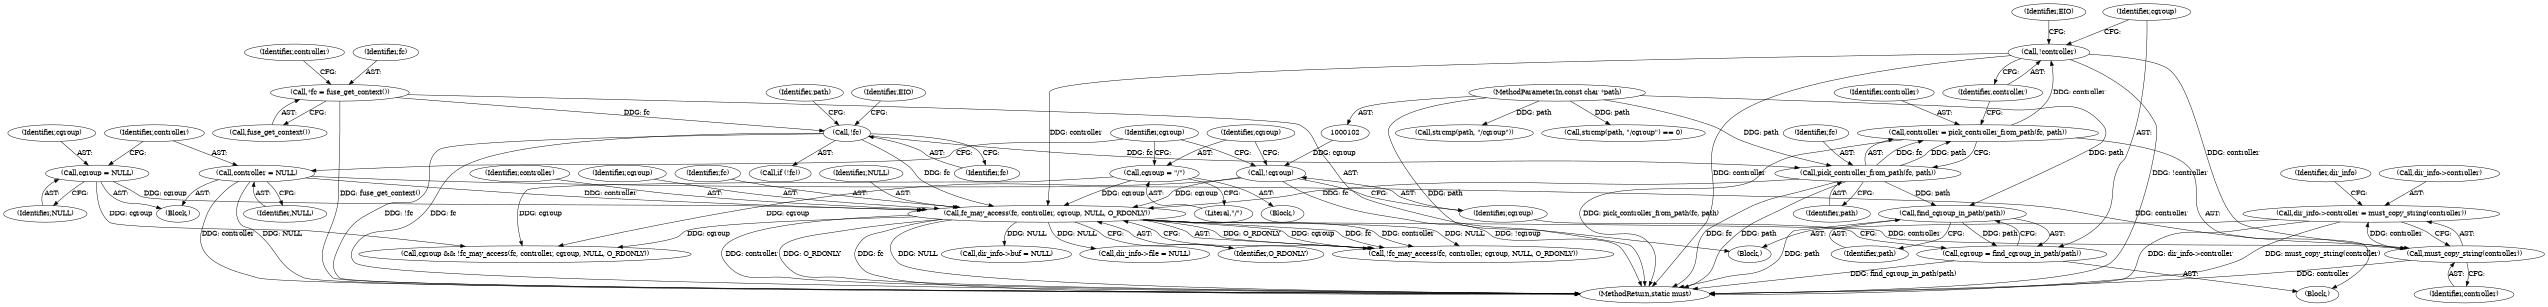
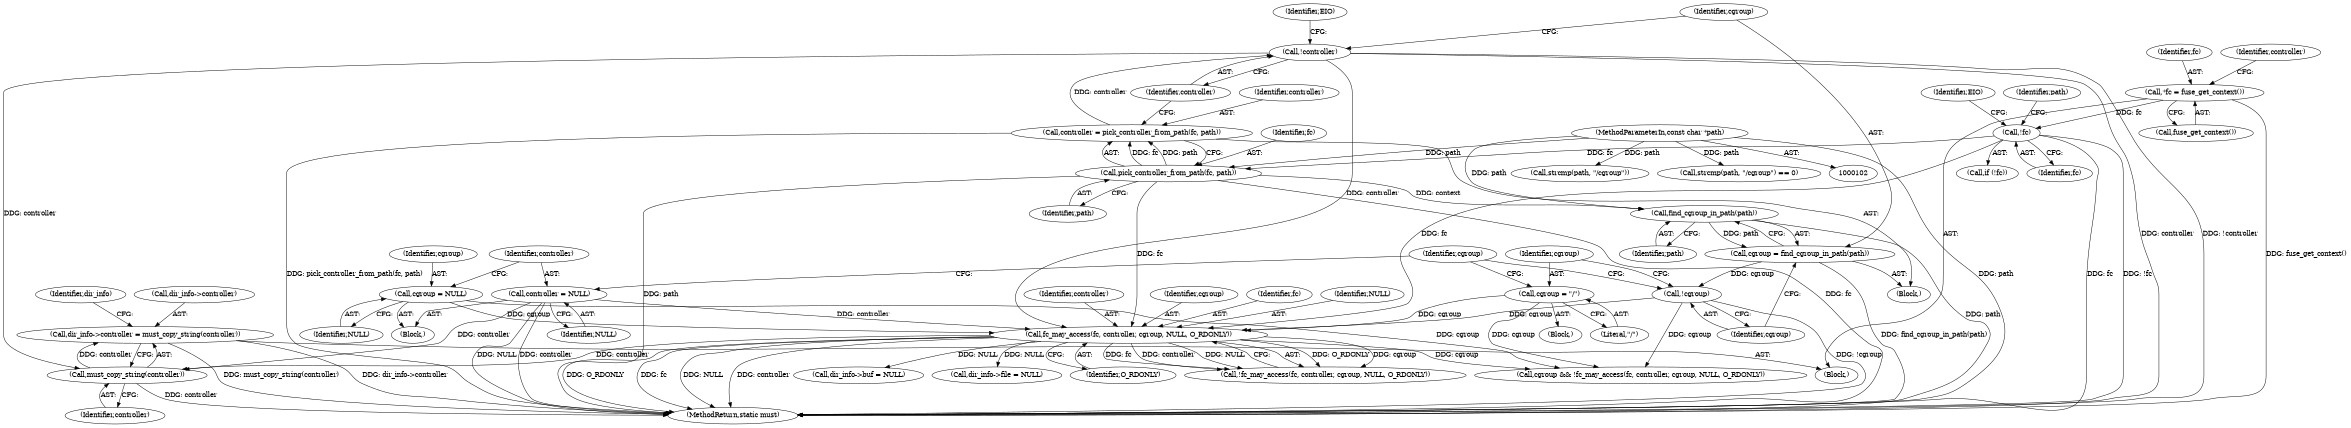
(1311, 152) -> (1731, 271)
(1933, 194) -> (1438, 194)
